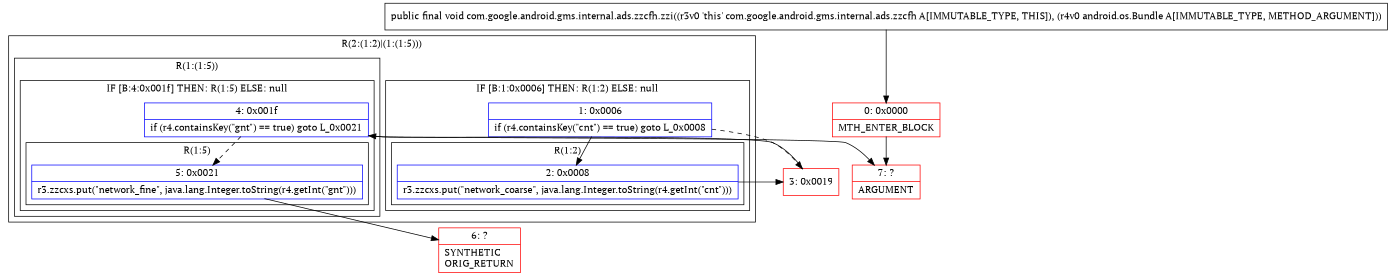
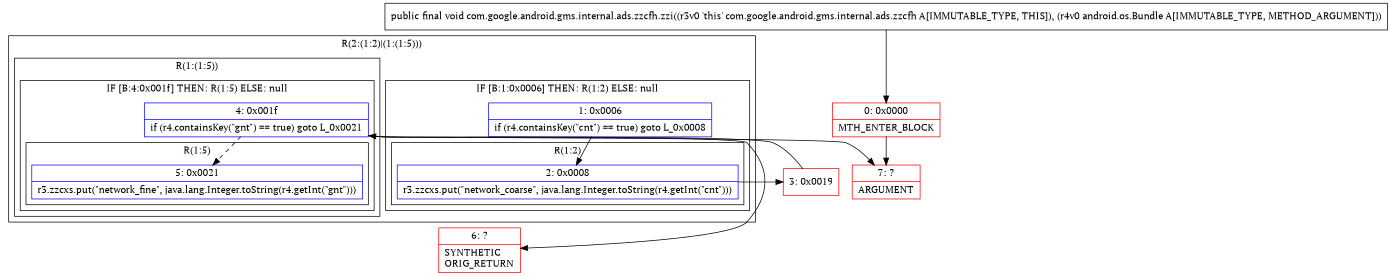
(745, 134) -> none
(385, 227) -> (764, 173)
